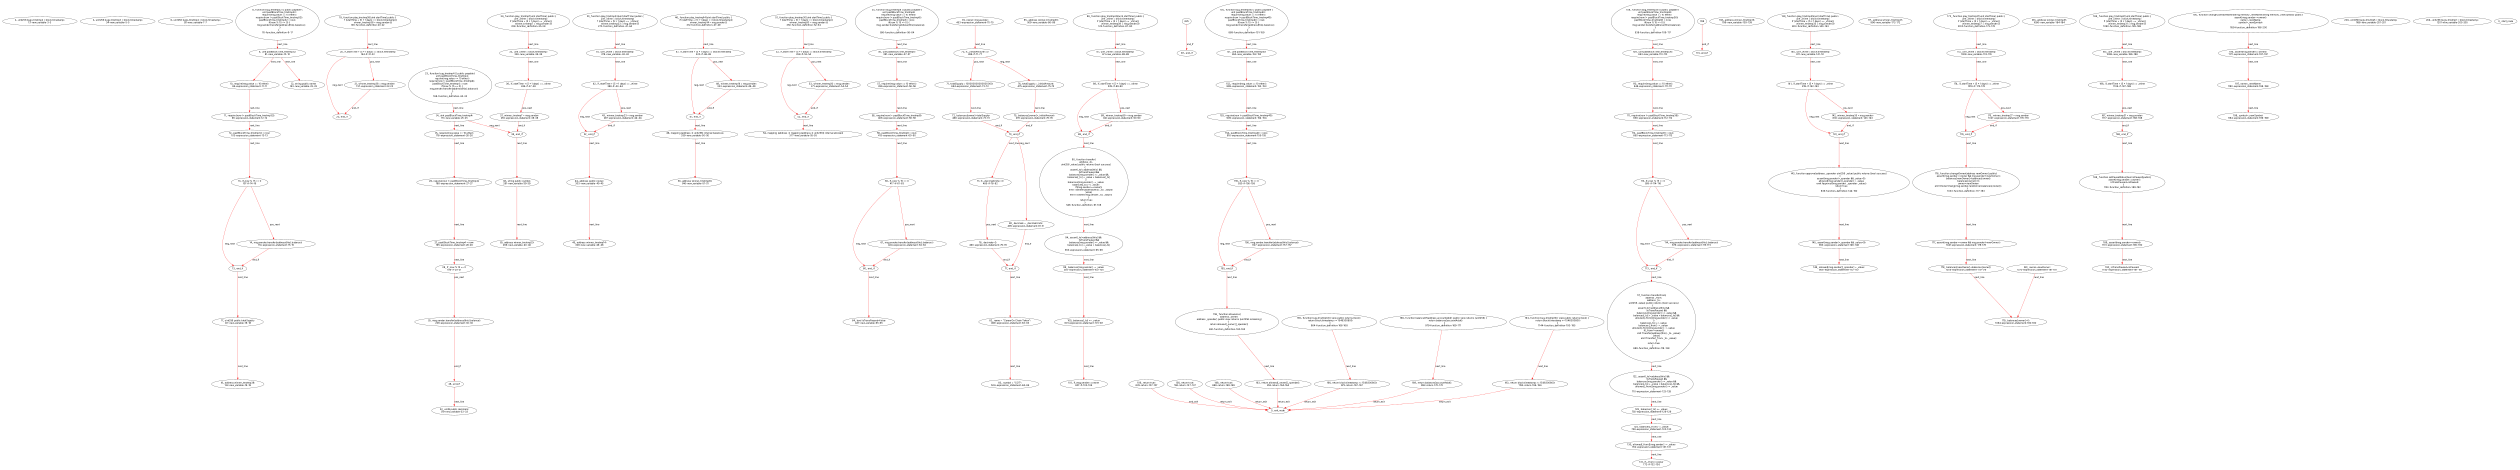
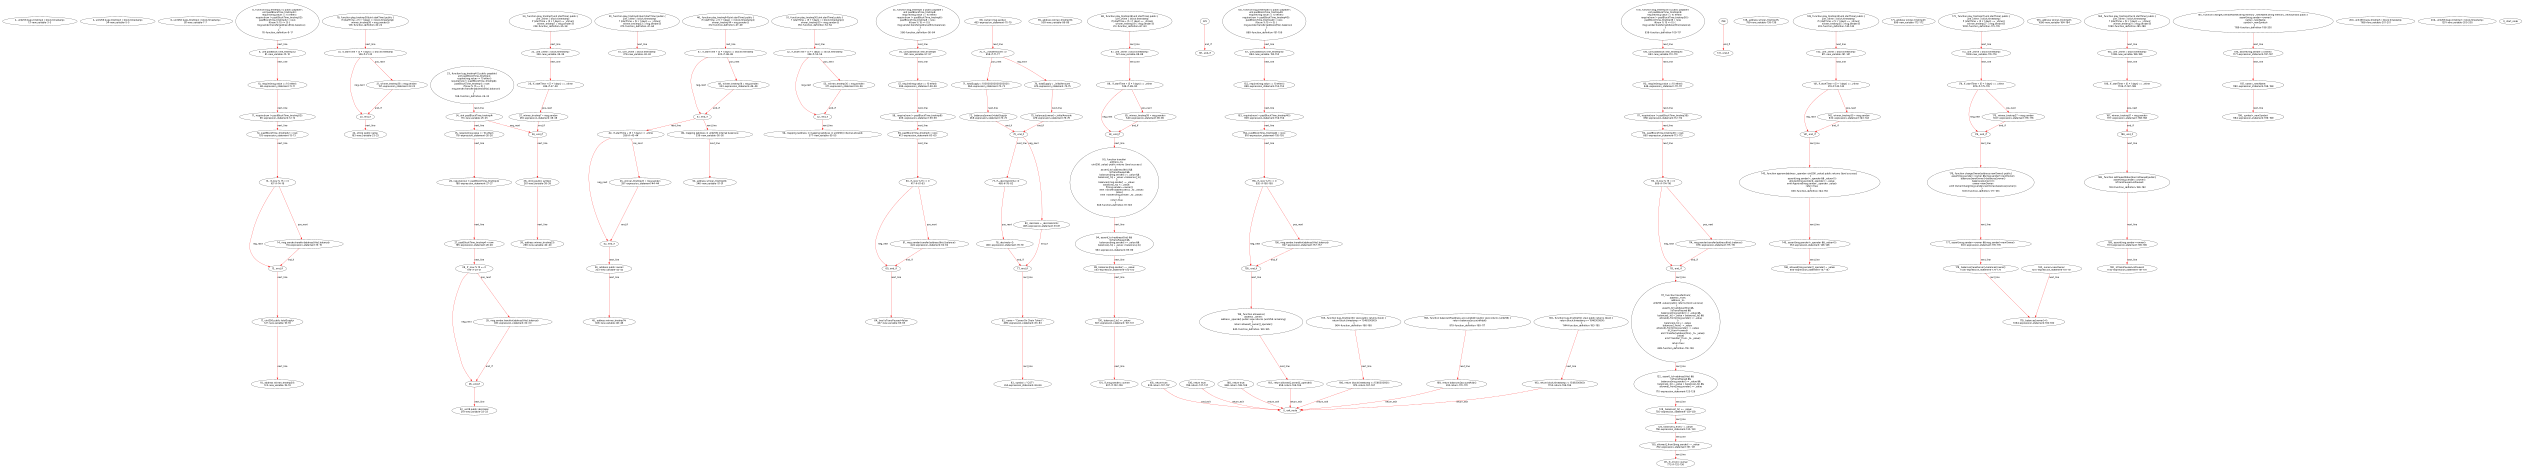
(290, 68) -> (365, 124)
(615, 68) -> (672, 124)
none -> (453, 326)
